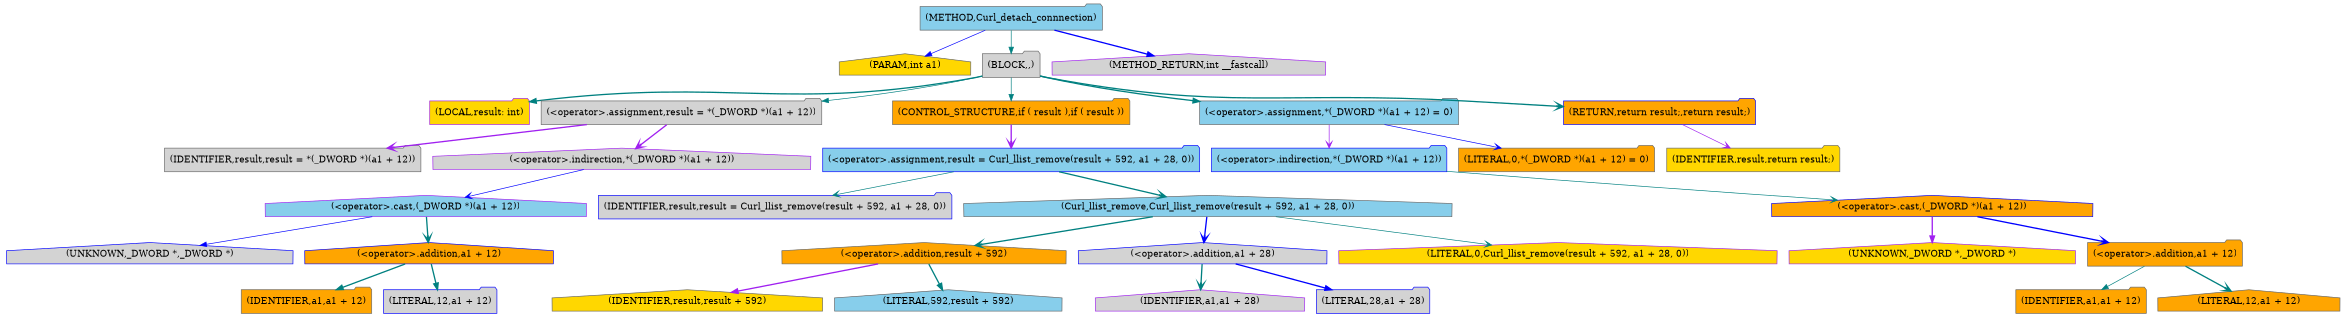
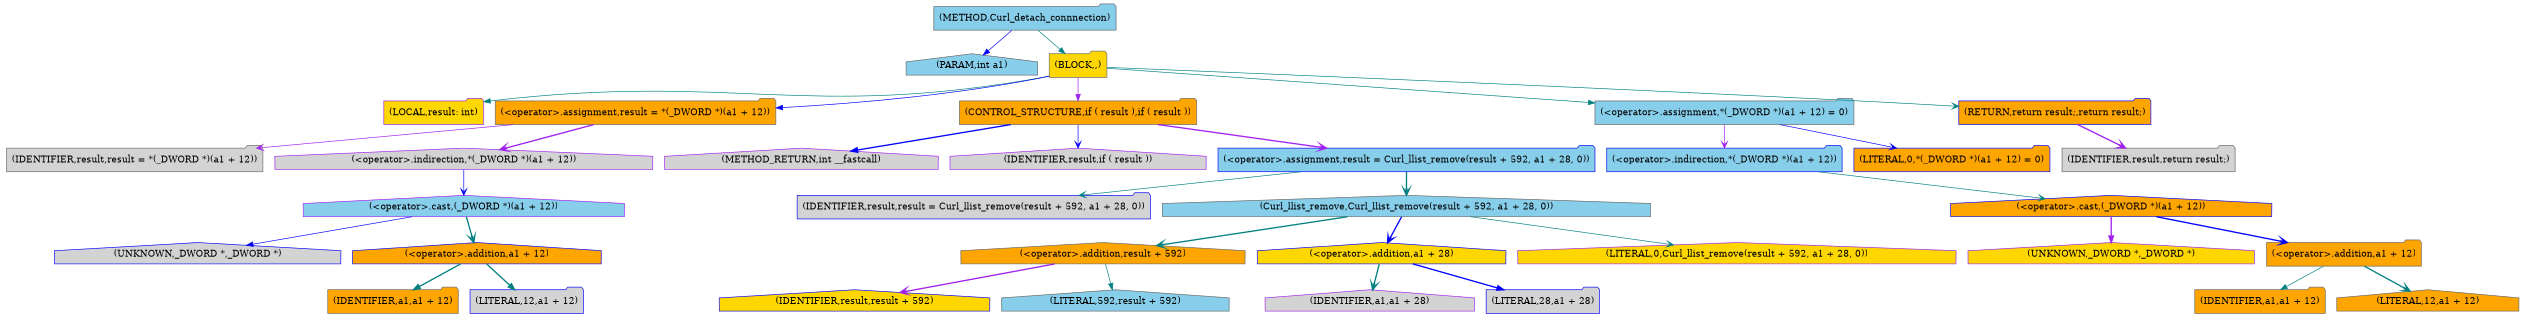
(1101, 42) -> (934, 137)
(905, 66) -> (972, 66)
(1011, 66) -> (1078, 66)
(1011, 86) -> (1078, 86)
(1116, 90) -> (1348, 85)
(760, 93) -> (770, 95)
(875, 95) -> (897, 99)
(1298, 98) -> (1530, 85)
(681, 113) -> (636, 113)
(1703, 135) -> (2099, 135)
(490, 136) -> (388, 136)
none -> (1078, 160)
(1557, 160) -> (1952, 160)
(1753, 160) -> (2149, 160)
(1203, 254) -> (1382, 254)
(934, 274) -> (1108, 274)
(808, 278) -> (981, 278)
(687, 302) -> (855, 302)
